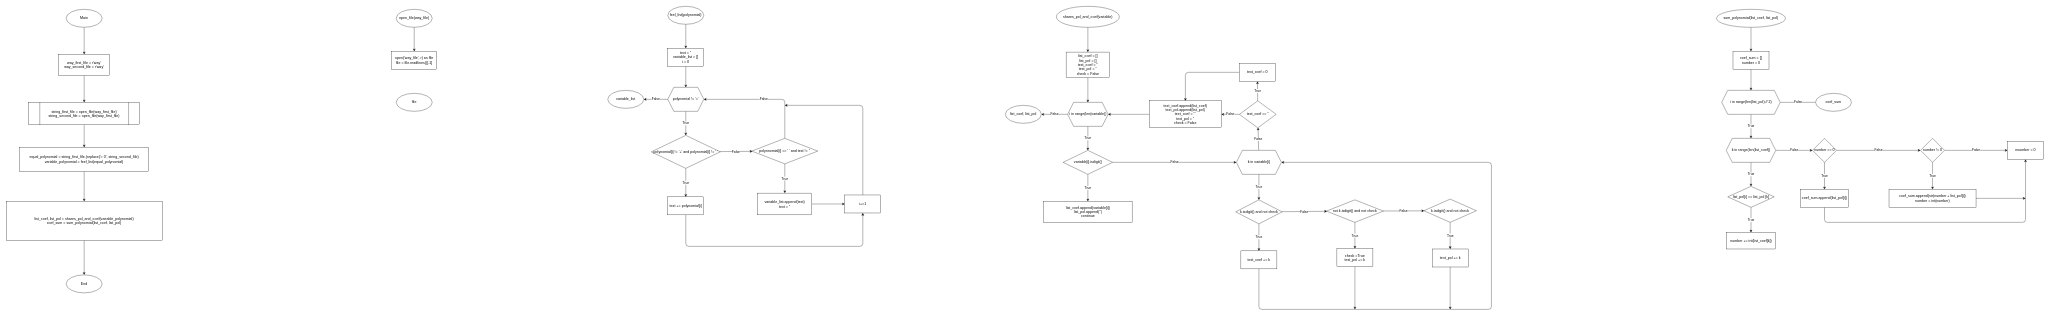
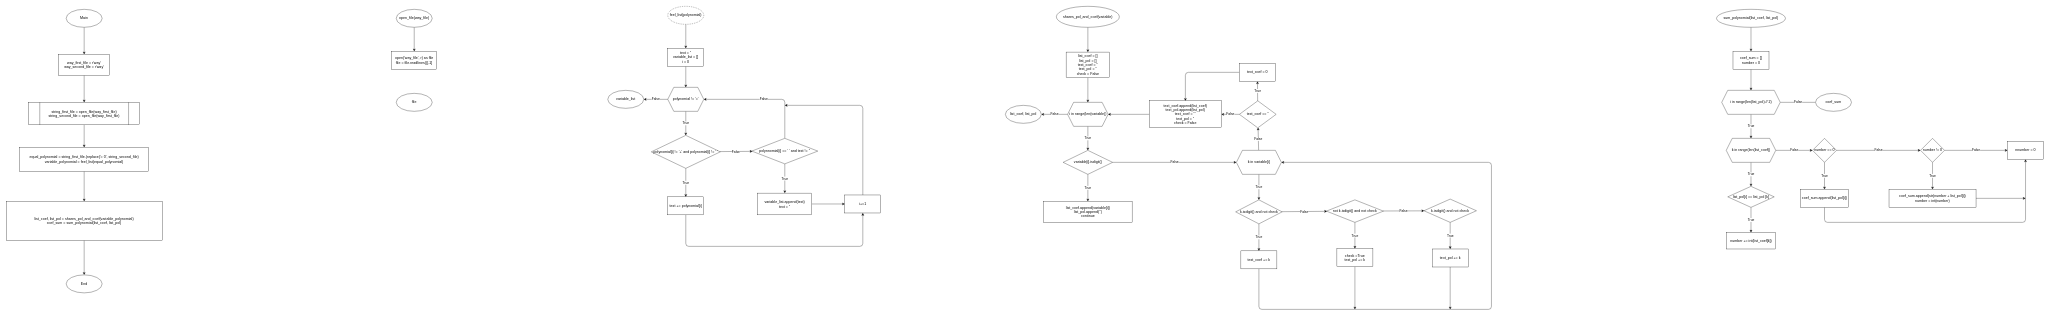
(686, 15) -> (686, 15)
